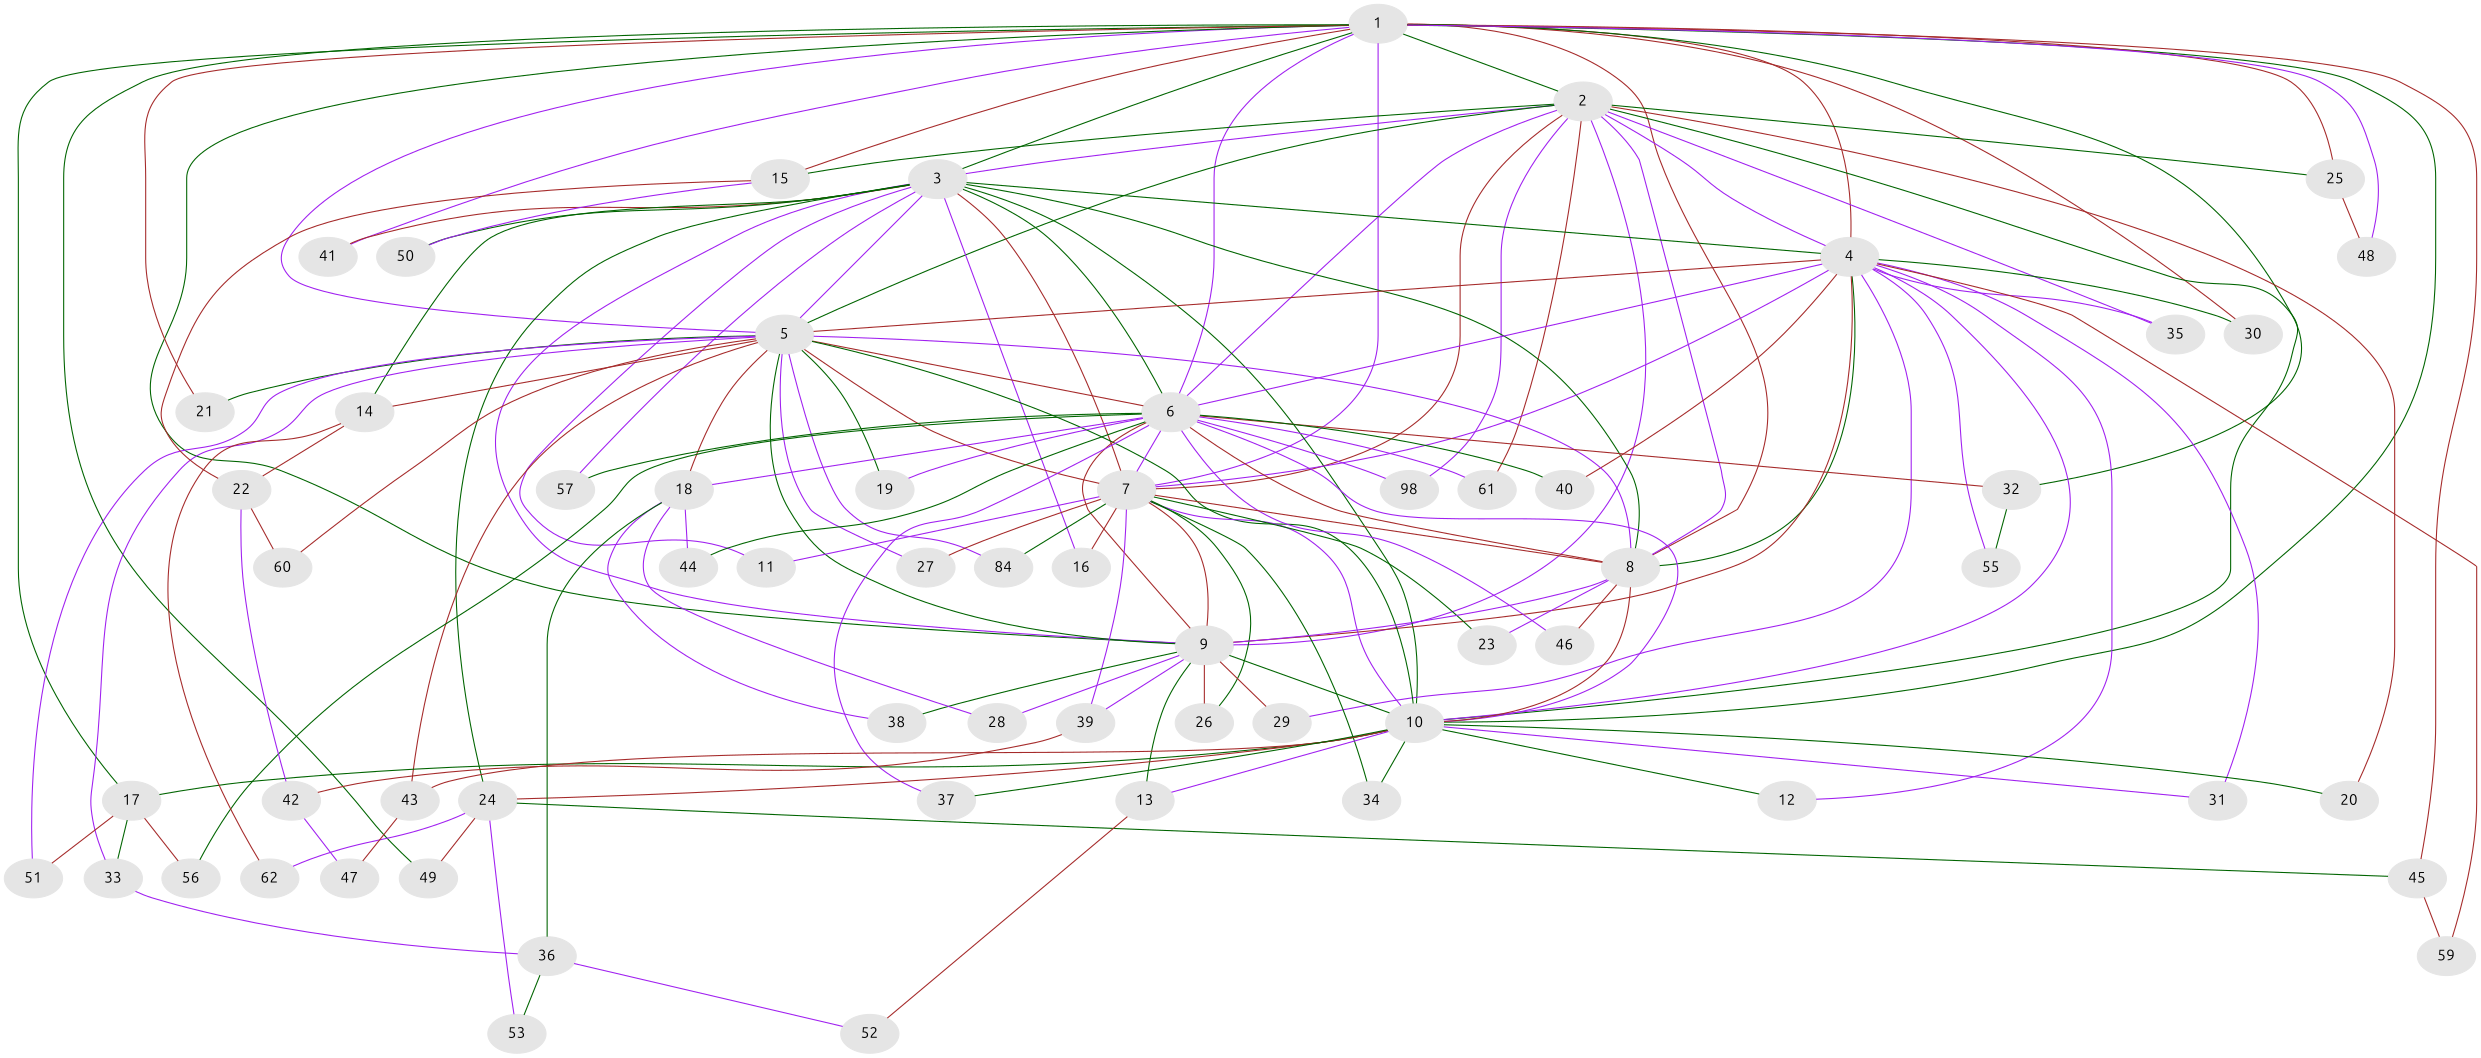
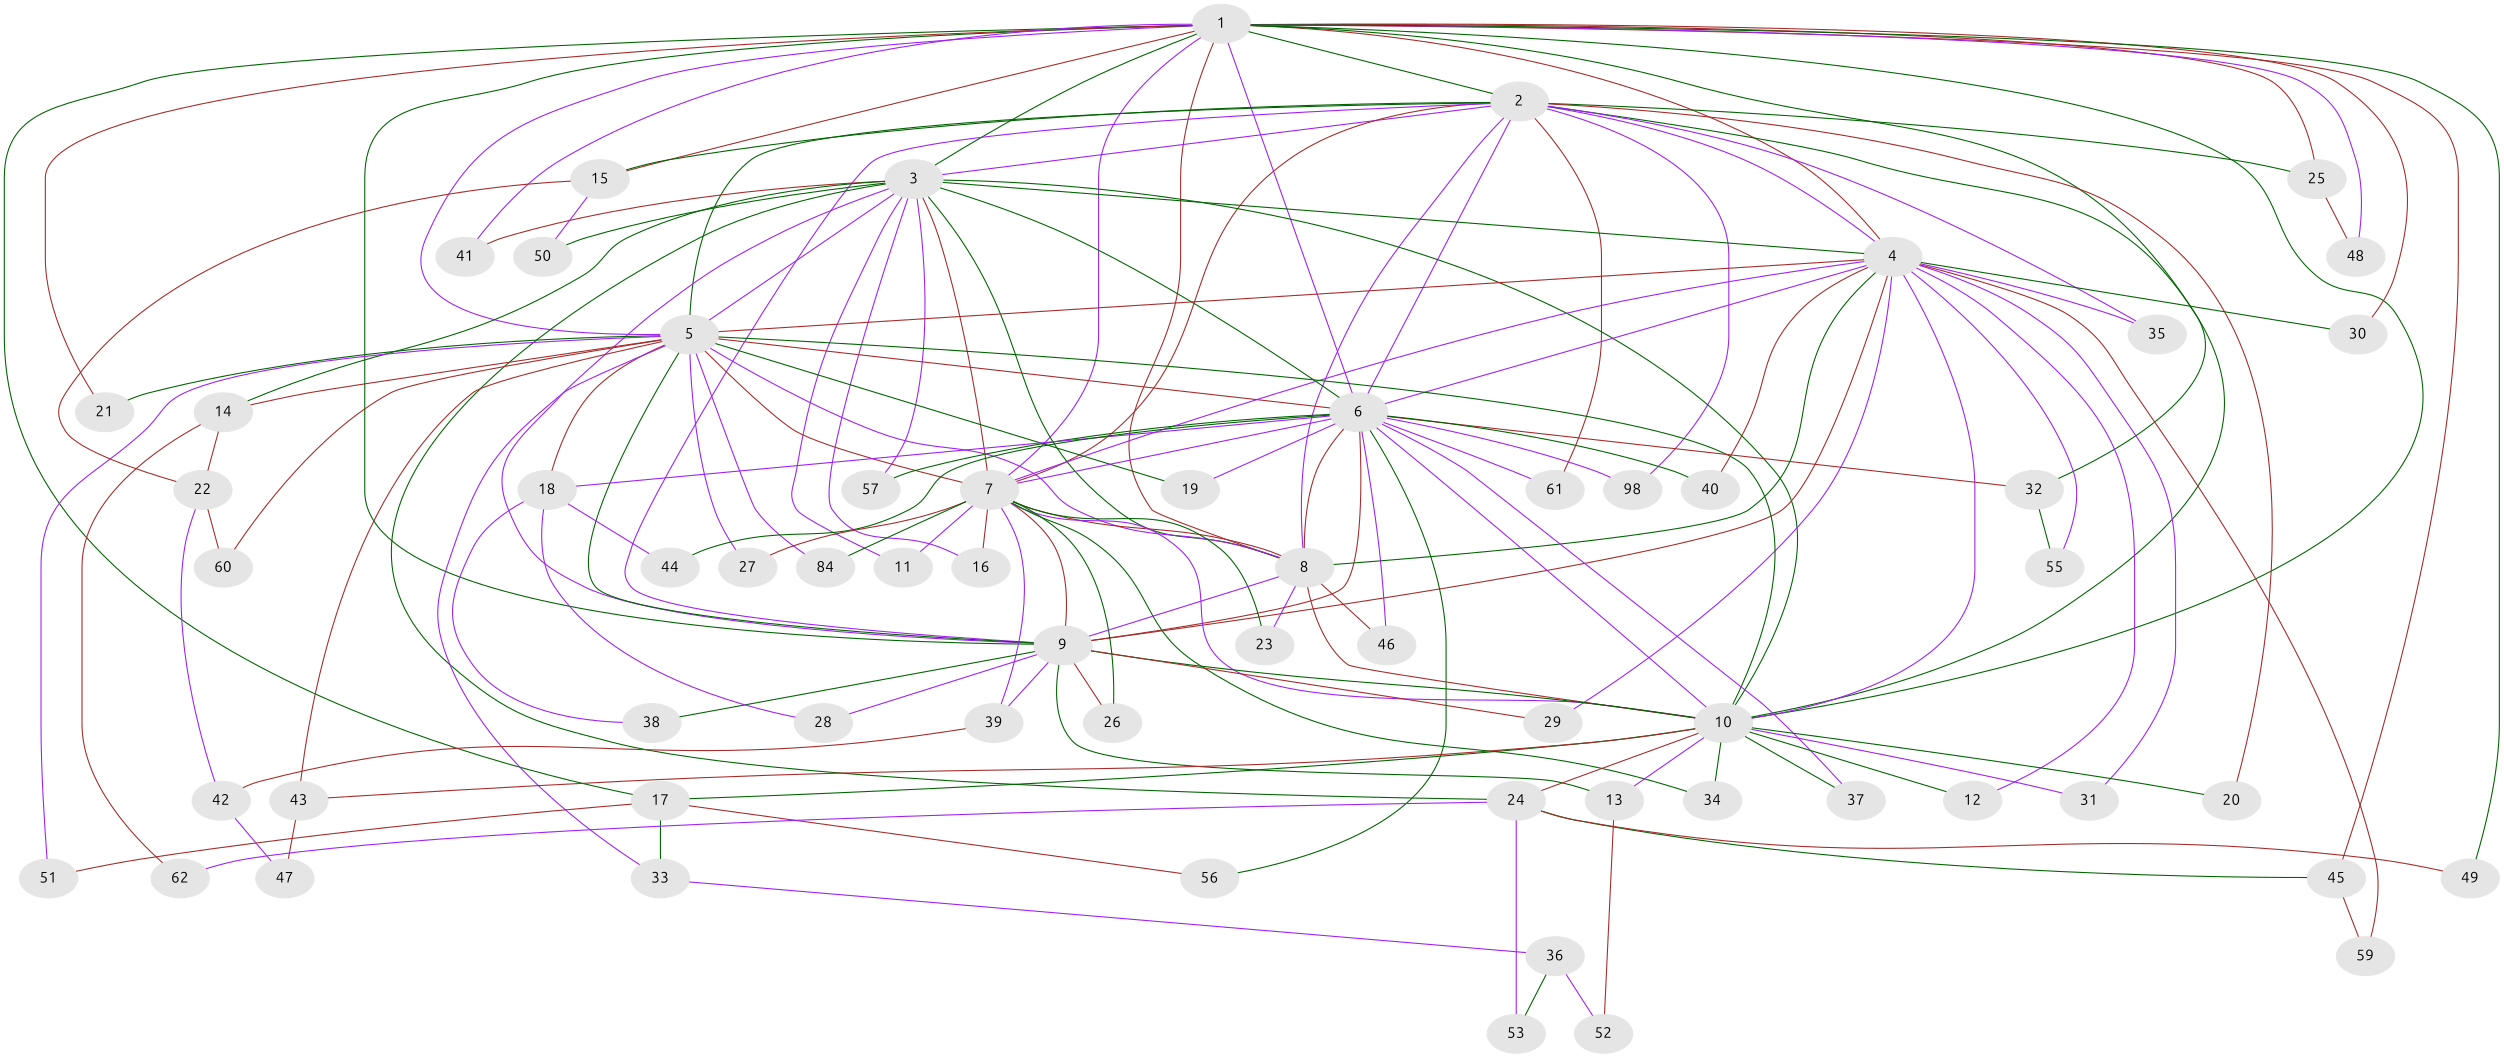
(547, 695) -> none
